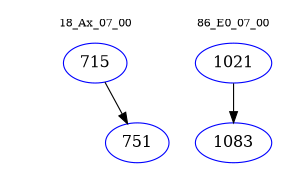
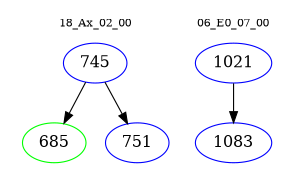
(96, 24) -> (96, 24)
(234, 24) -> (234, 24)
(95, 63) -> (95, 63)
none -> (54, 143)
